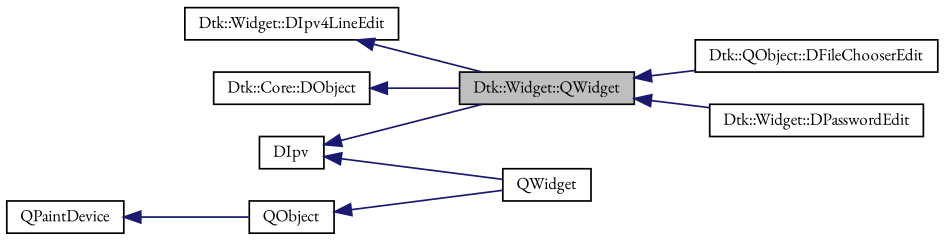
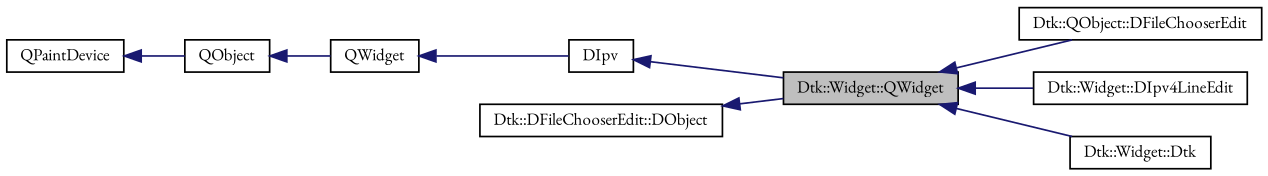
(428, 58) -> (1004, 88)
(292, 88) -> (601, 120)
(817, 120) -> (1140, 153)
(422, 169) -> (502, 56)
